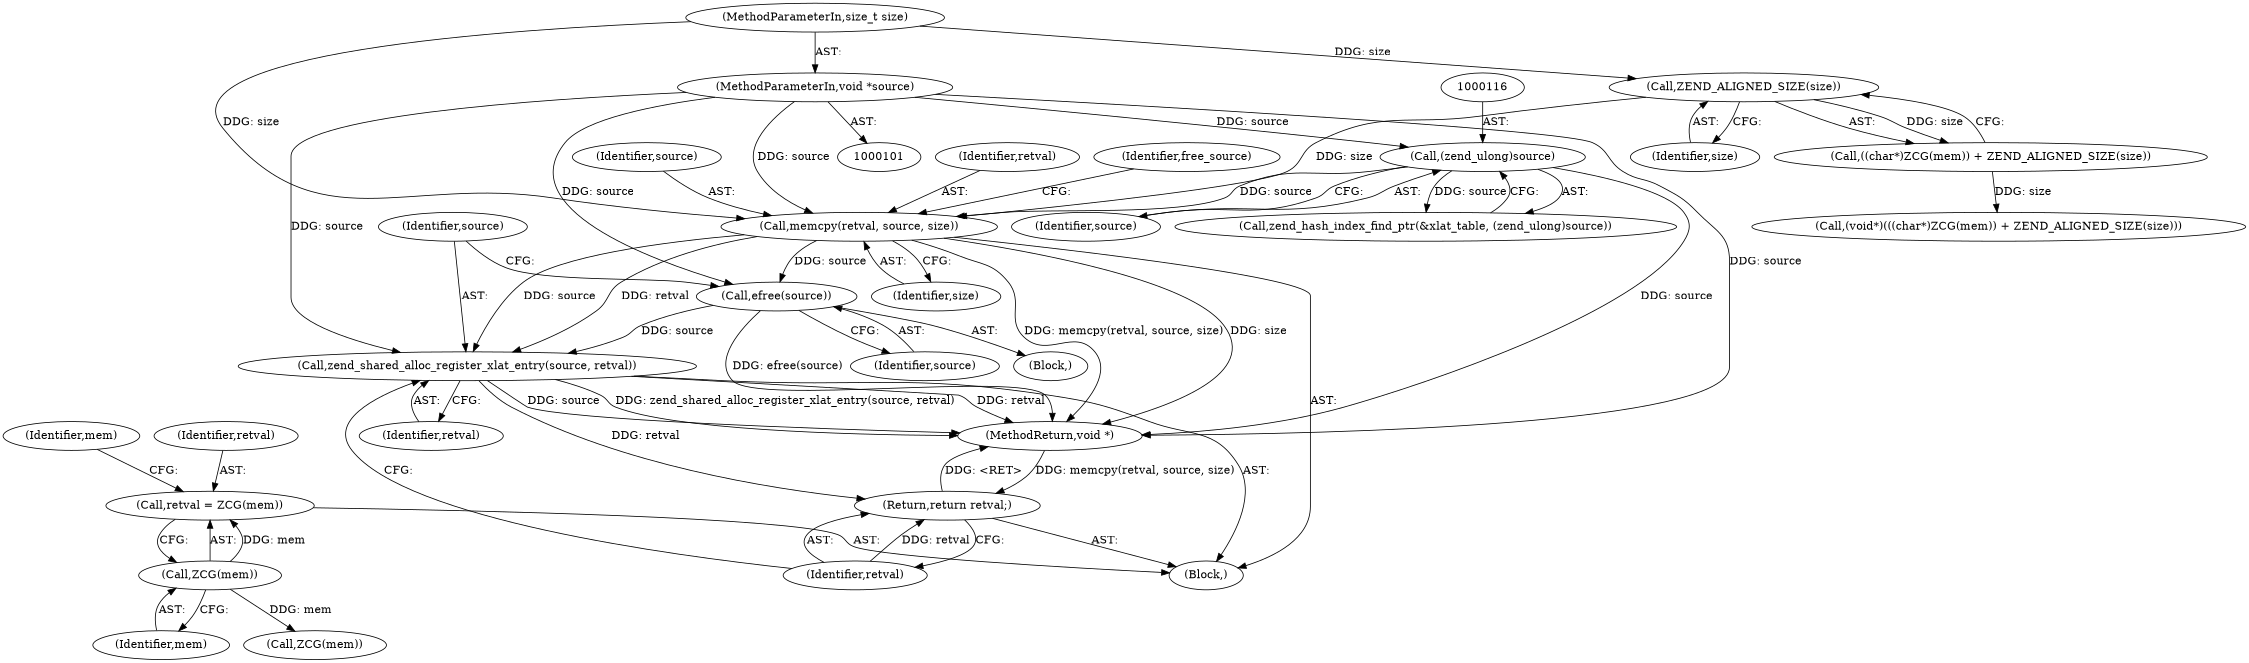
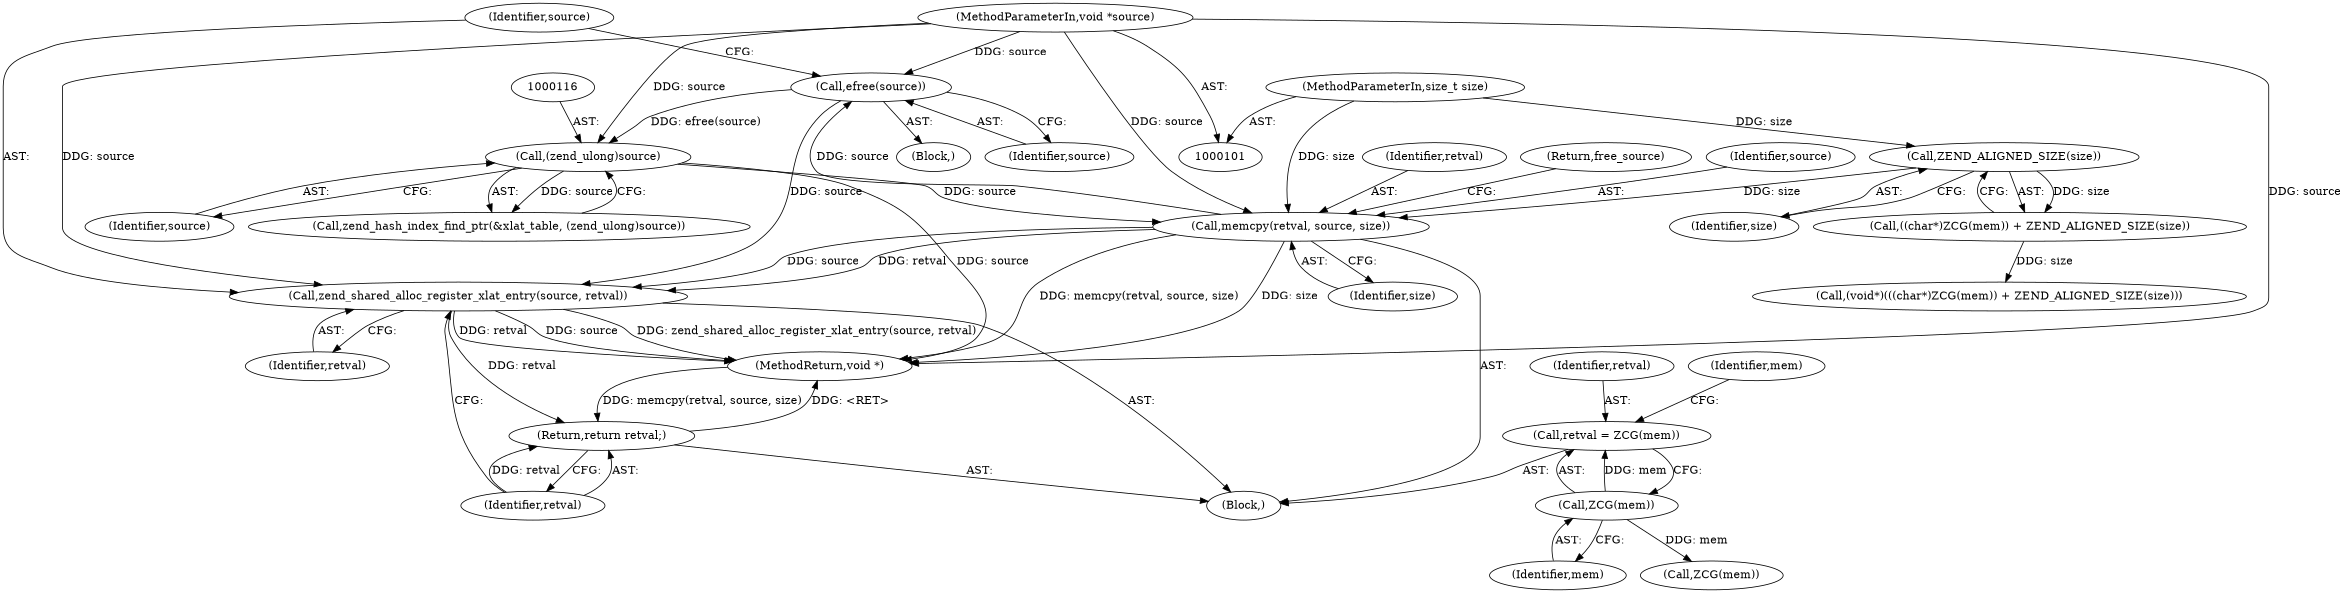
(815, 48) -> (1260, 110)
(1187, 157) -> (1606, 157)
(784, 390) -> (700, 102)
